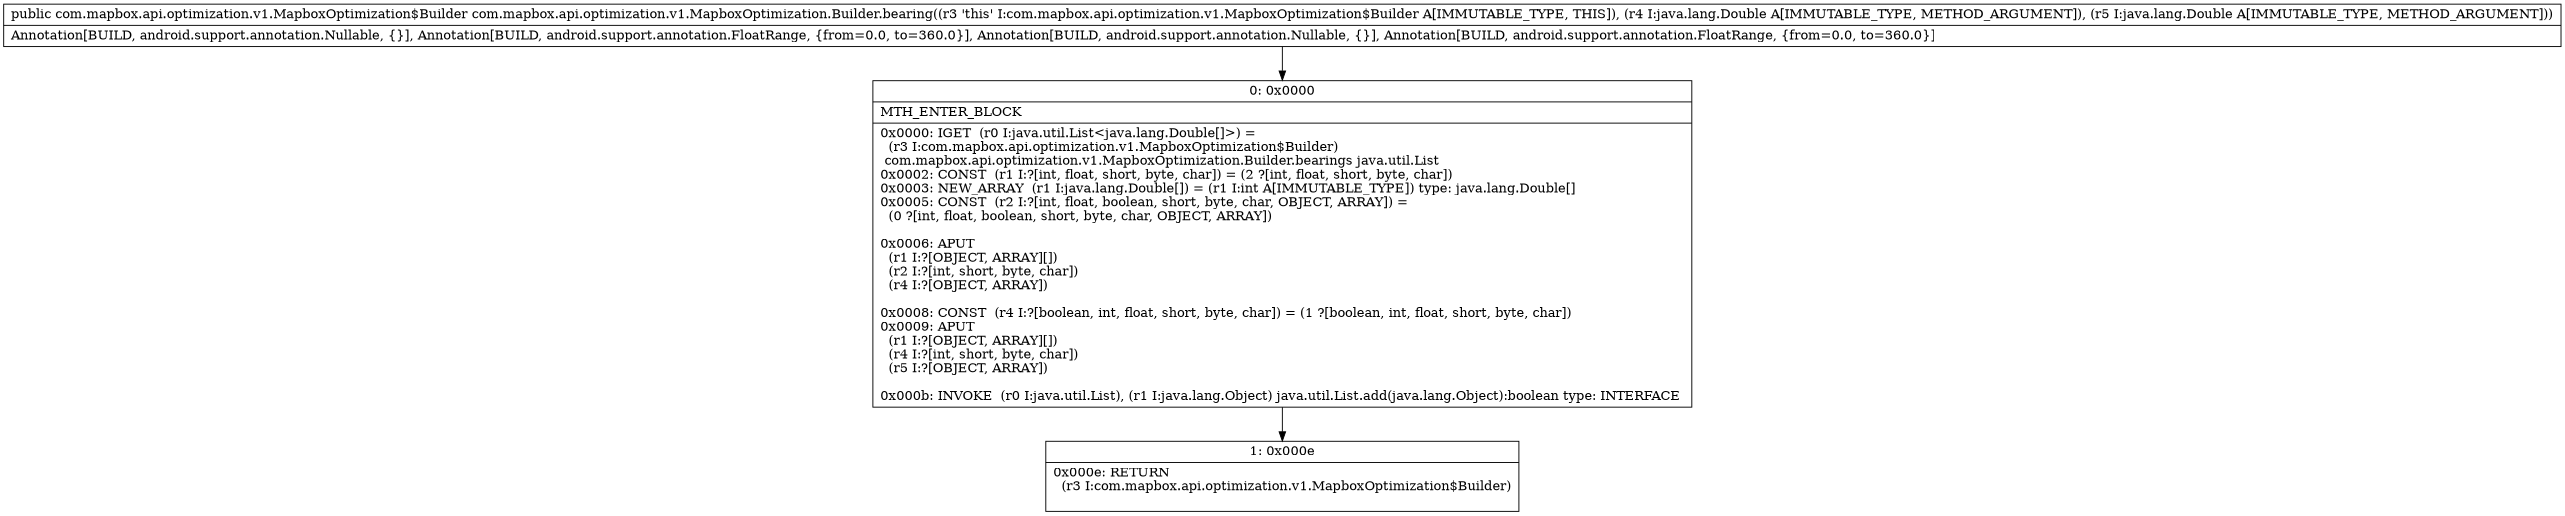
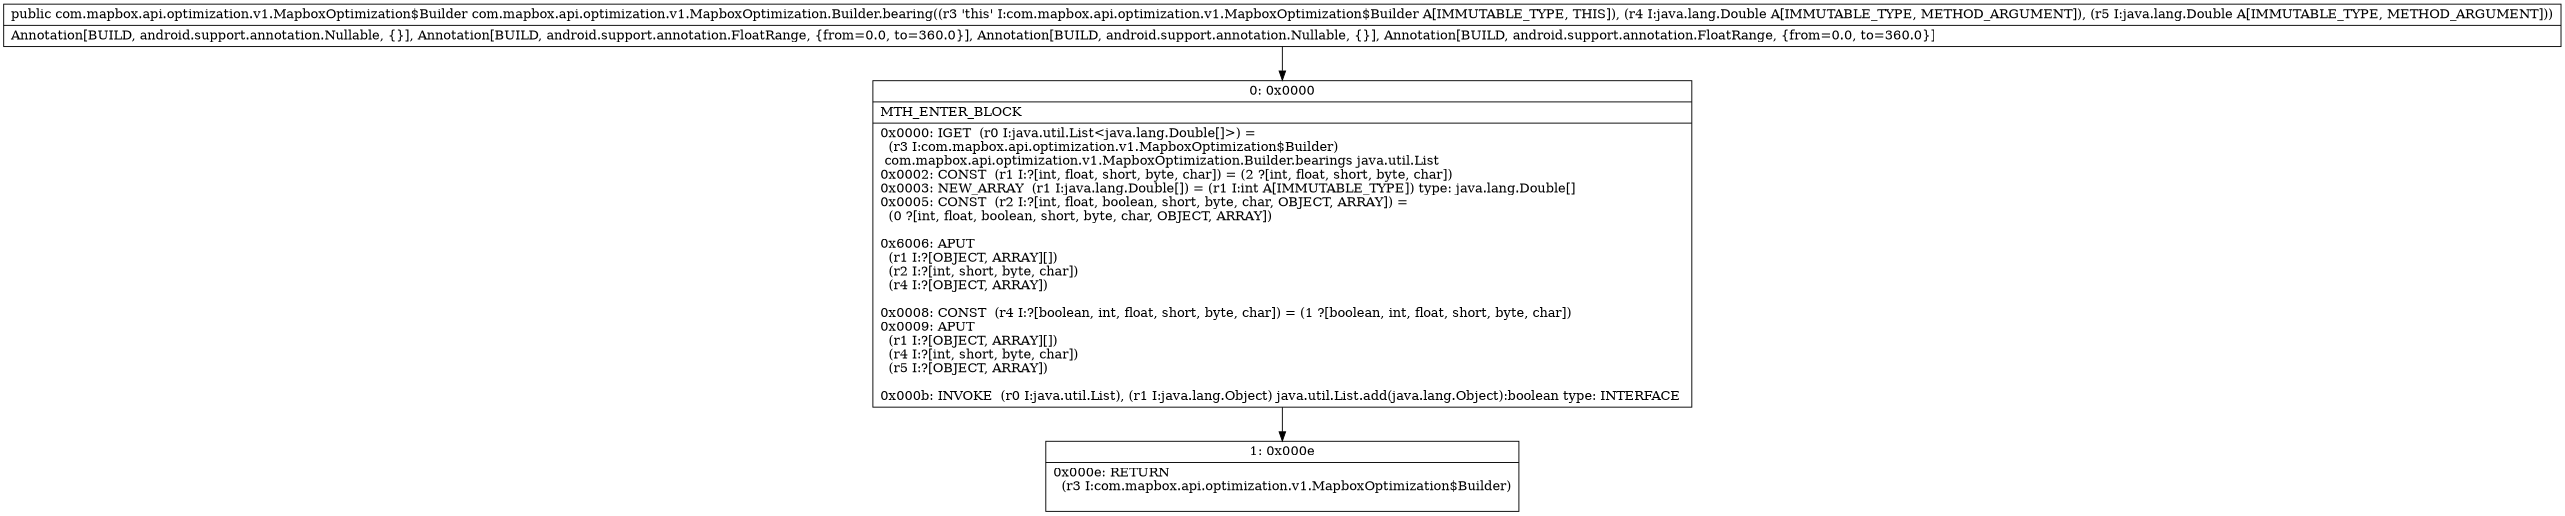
(932, 244) -> (932, 244)
